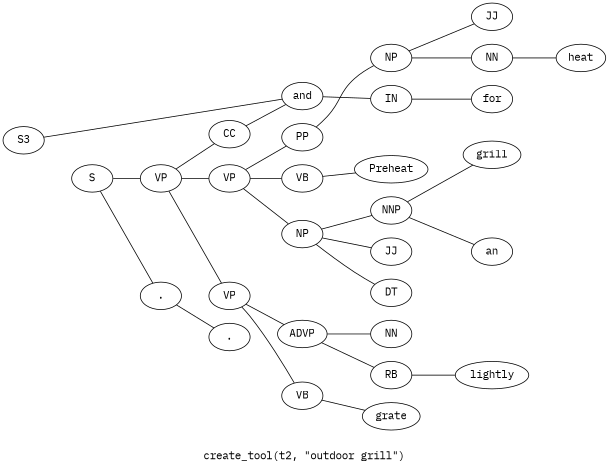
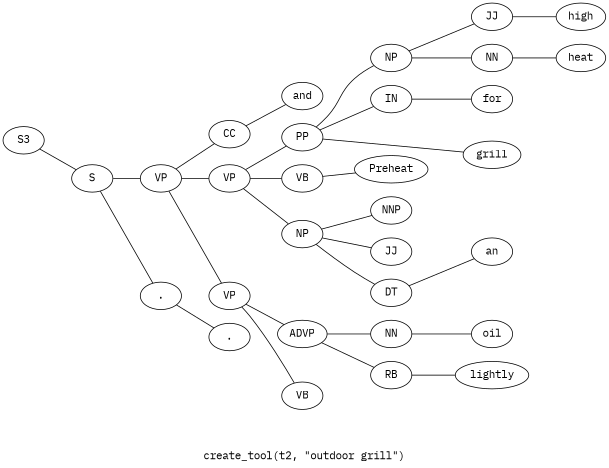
none -> (581, 17)
(347, 98) -> (347, 118)
(163, 118) -> (58, 159)
(440, 183) -> (393, 145)
(442, 231) -> (442, 272)
none -> (492, 334)
(391, 416) -> none
